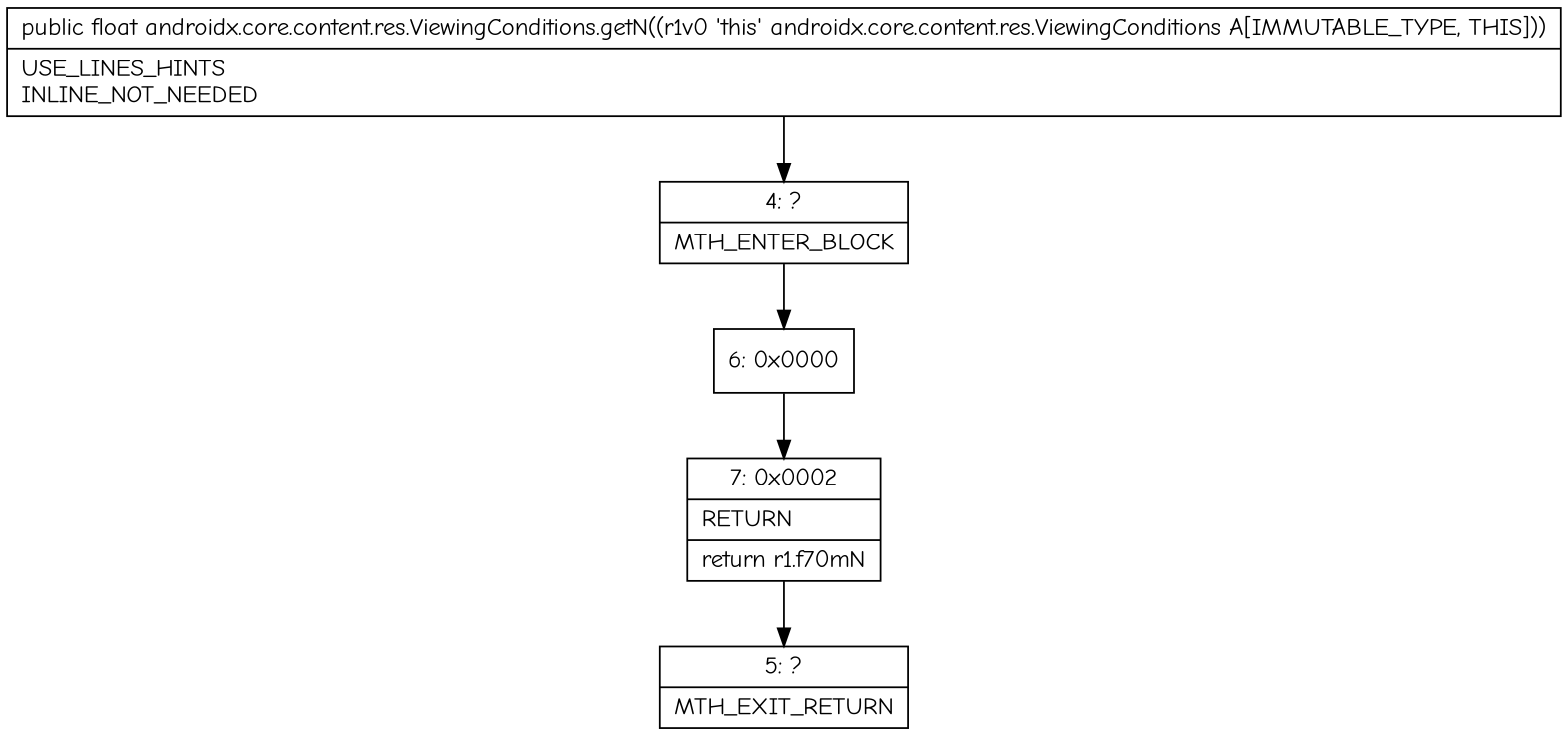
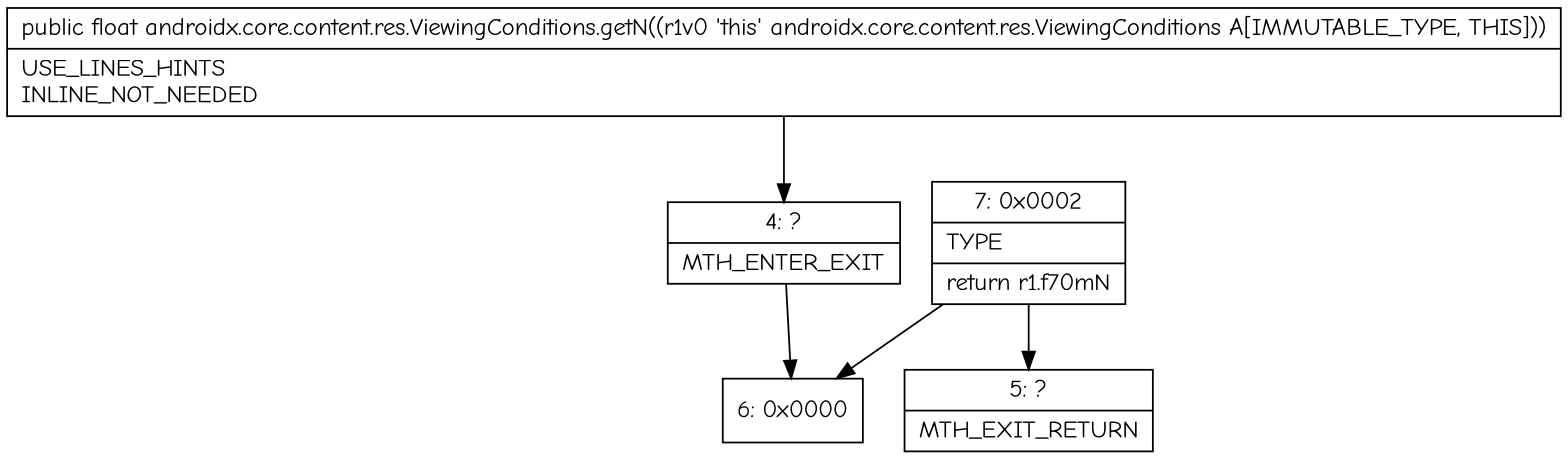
(784, 242) -> (784, 262)
(784, 417) -> (897, 336)
(748, 519) -> (975, 242)
